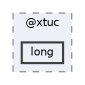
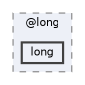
(42, 23) -> (42, 23)
